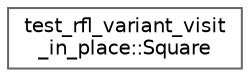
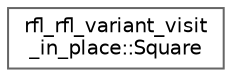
(125, 38) -> (116, 38)
